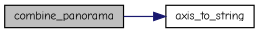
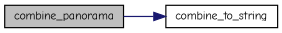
(210, 16) -> (222, 16)
